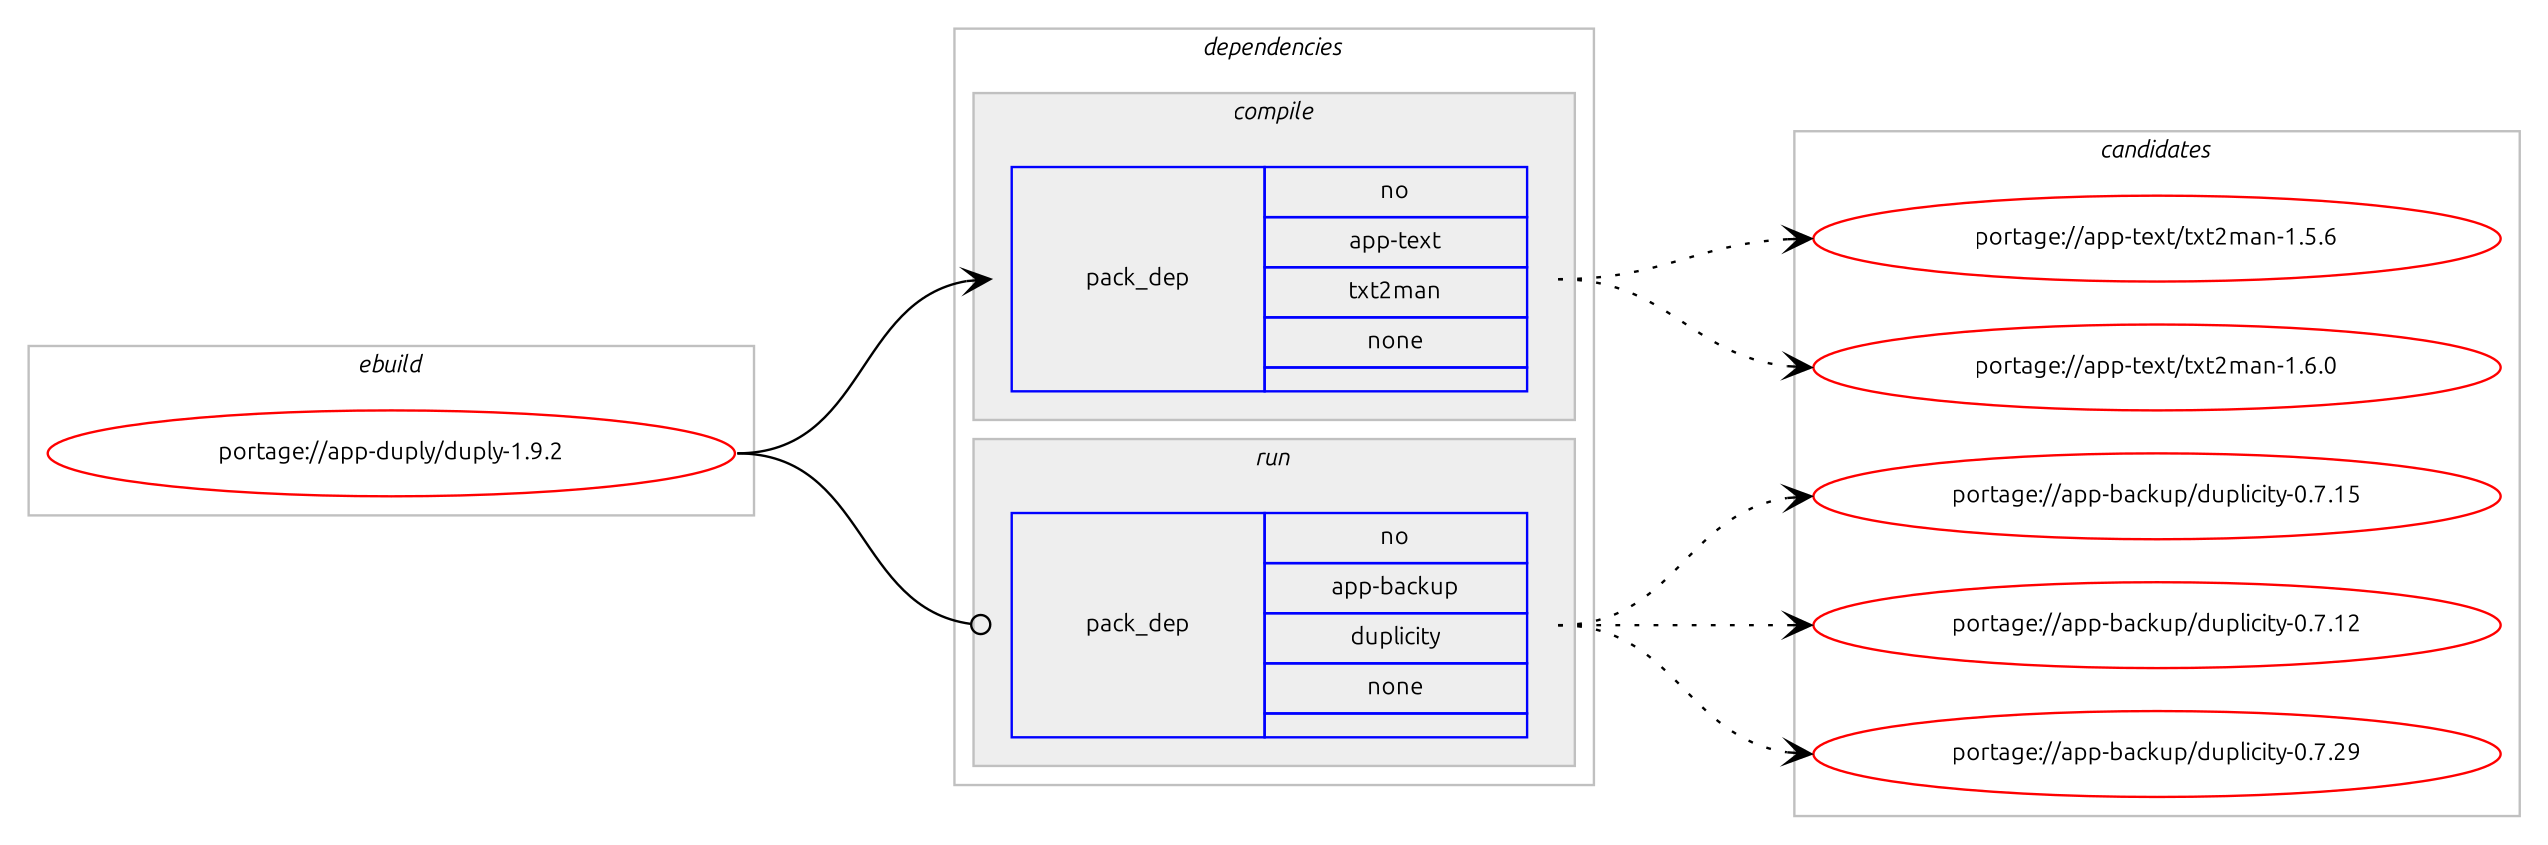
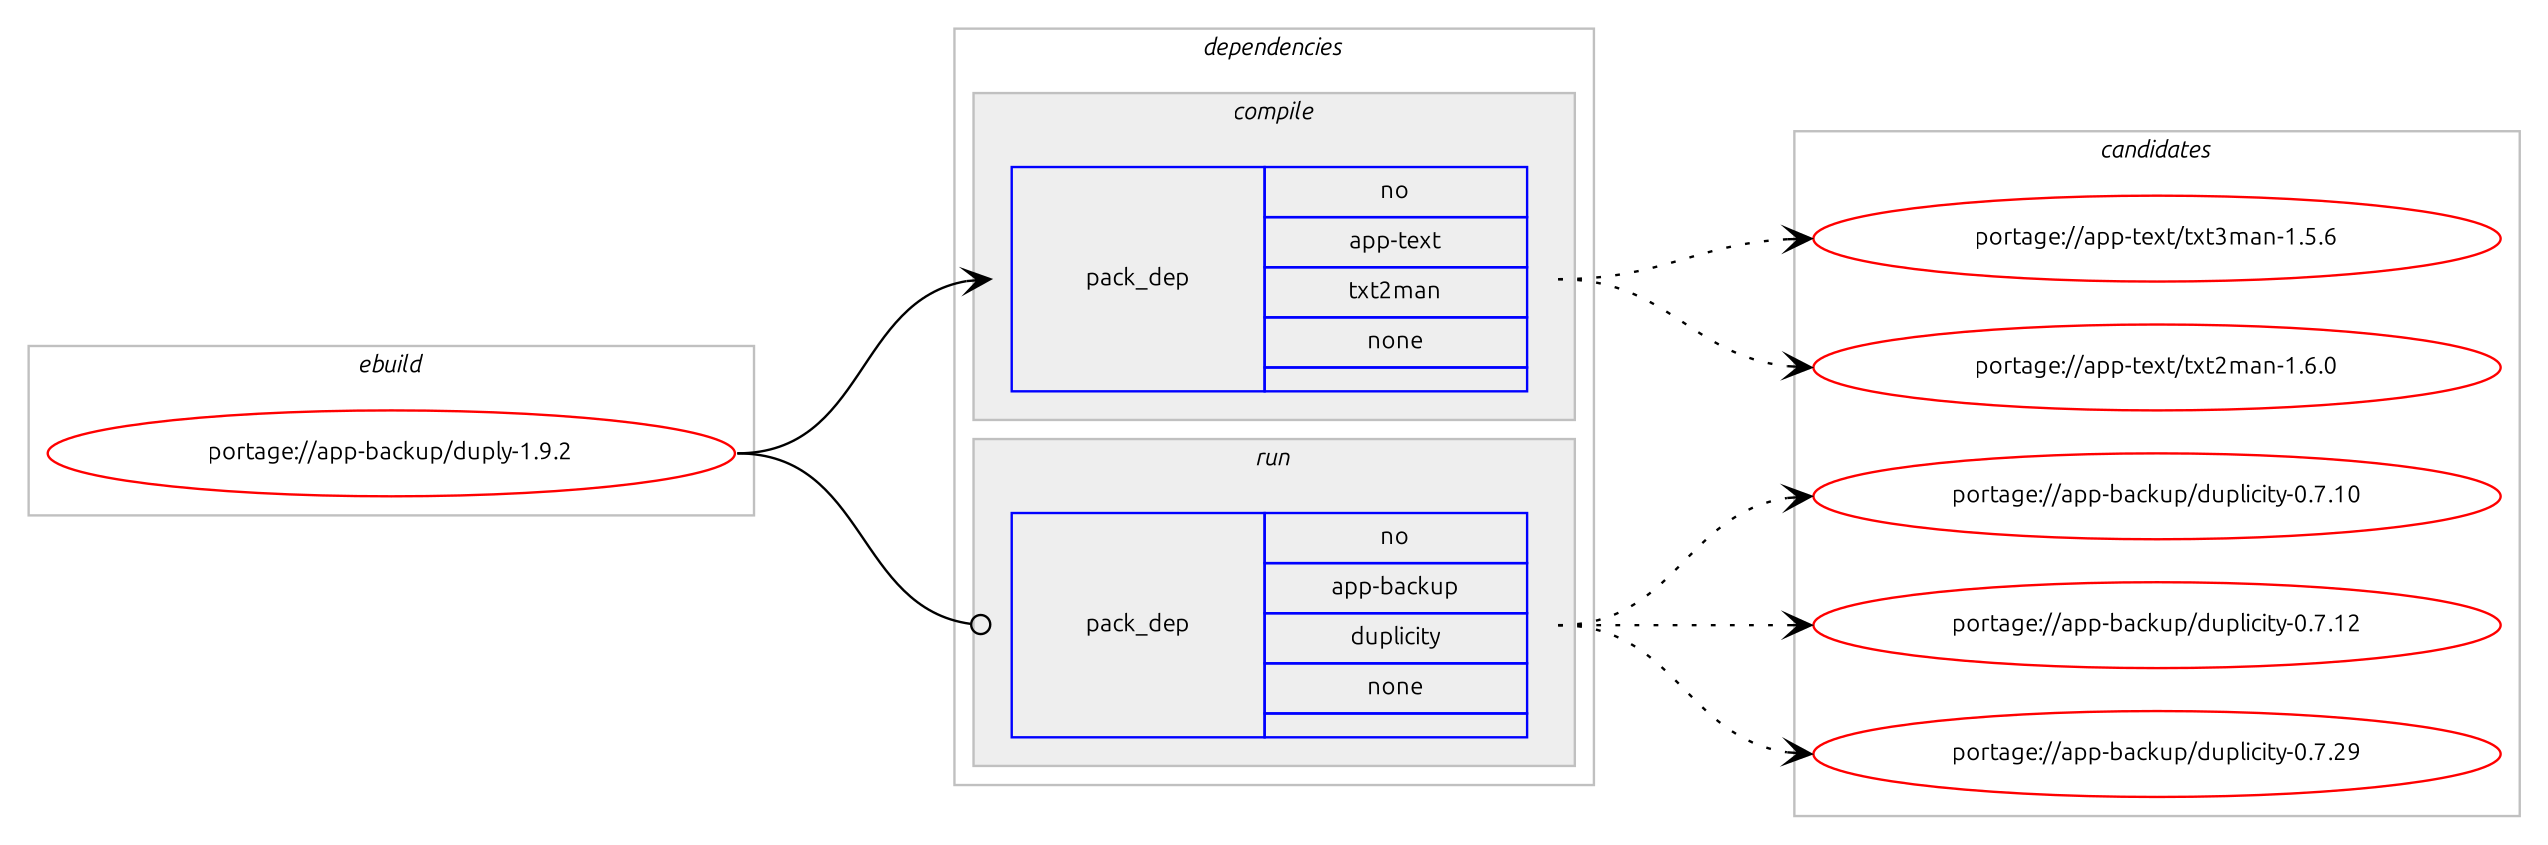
(2157, 239) -> (2157, 239)
(391, 453) -> (391, 453)
(2157, 496) -> (2157, 496)
